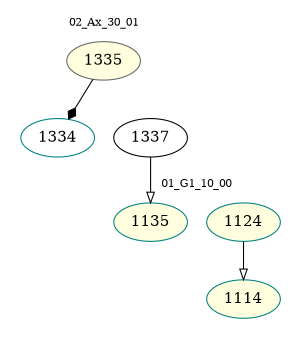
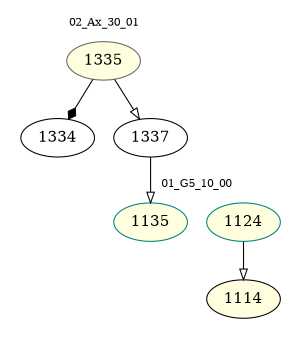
none -> (124, 94)
(58, 138) -> (58, 138)
(197, 184) -> (197, 184)
(244, 299) -> (244, 299)
